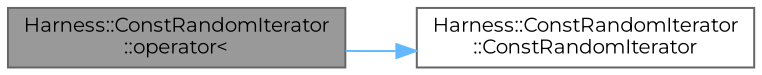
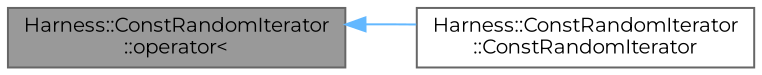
(371, 51) -> (391, 24)
